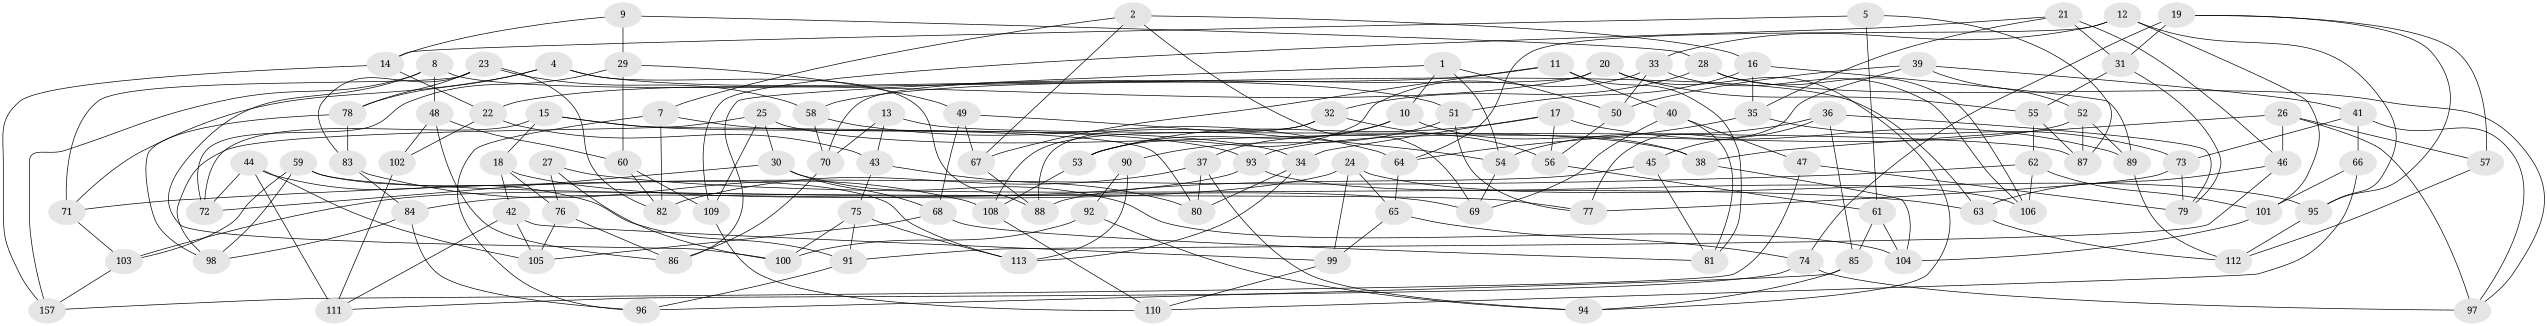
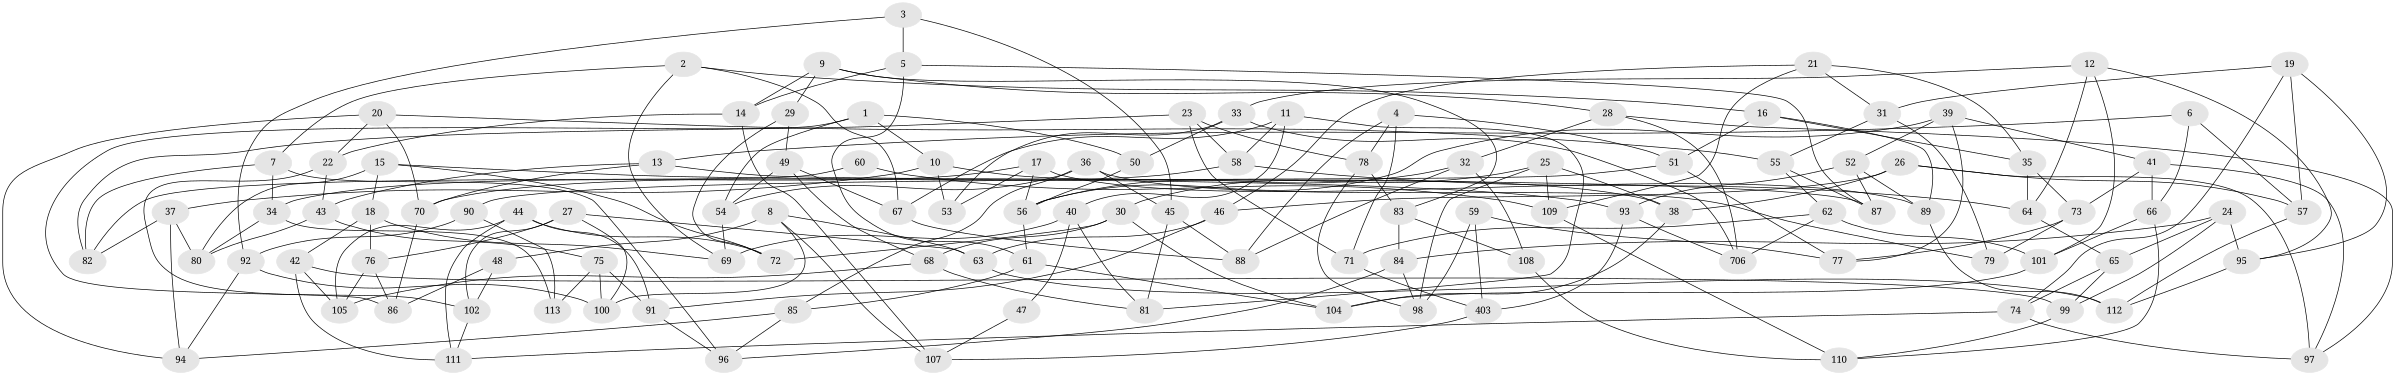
none -> (903, 15)
(1798, 75) -> (1458, 147)
(321, 105) -> (1230, 80)
(623, 114) -> none
none -> (2190, 114)
(527, 142) -> none
(664, 182) -> none
(1034, 188) -> none
(2053, 195) -> none
(2028, 212) -> (1738, 262)
none -> (493, 234)
(124, 262) -> (1483, 311)
(47, 311) -> (933, 360)
